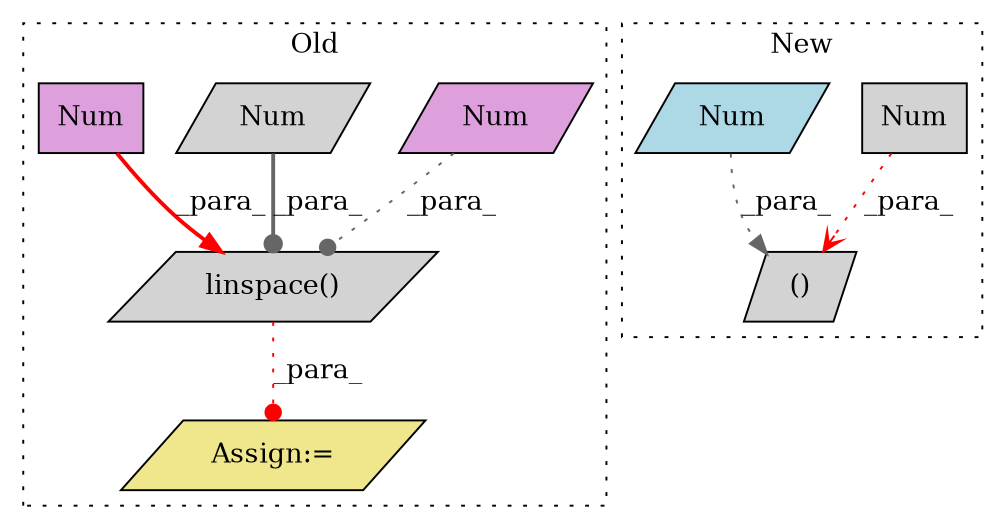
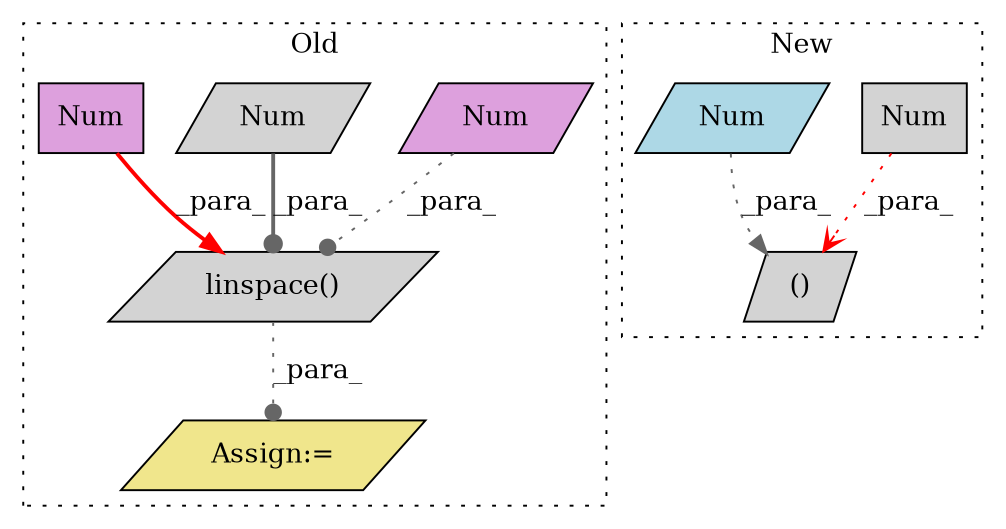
(273, 363) -> (273, 363)
